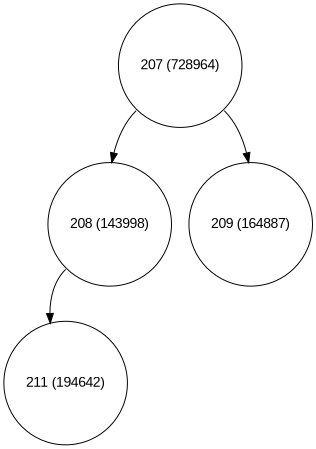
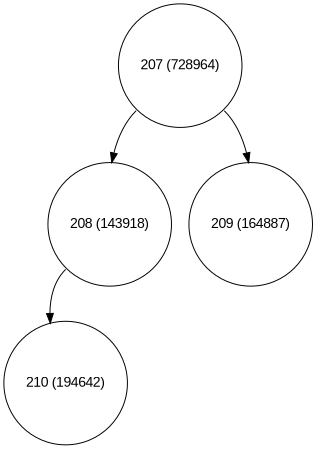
(110, 224) -> (110, 224)
(66, 383) -> (66, 383)
